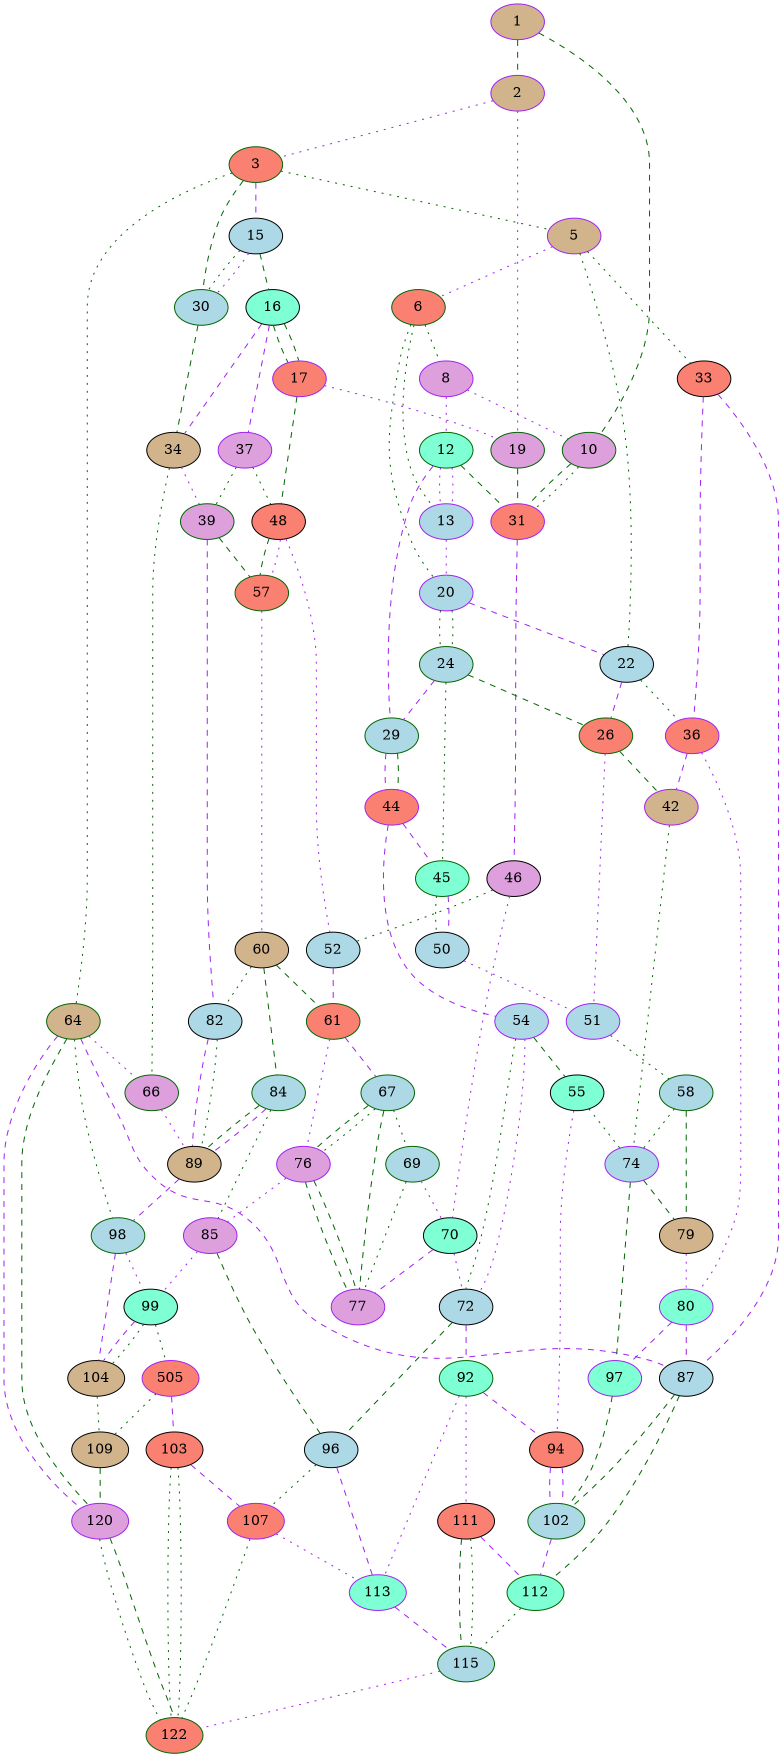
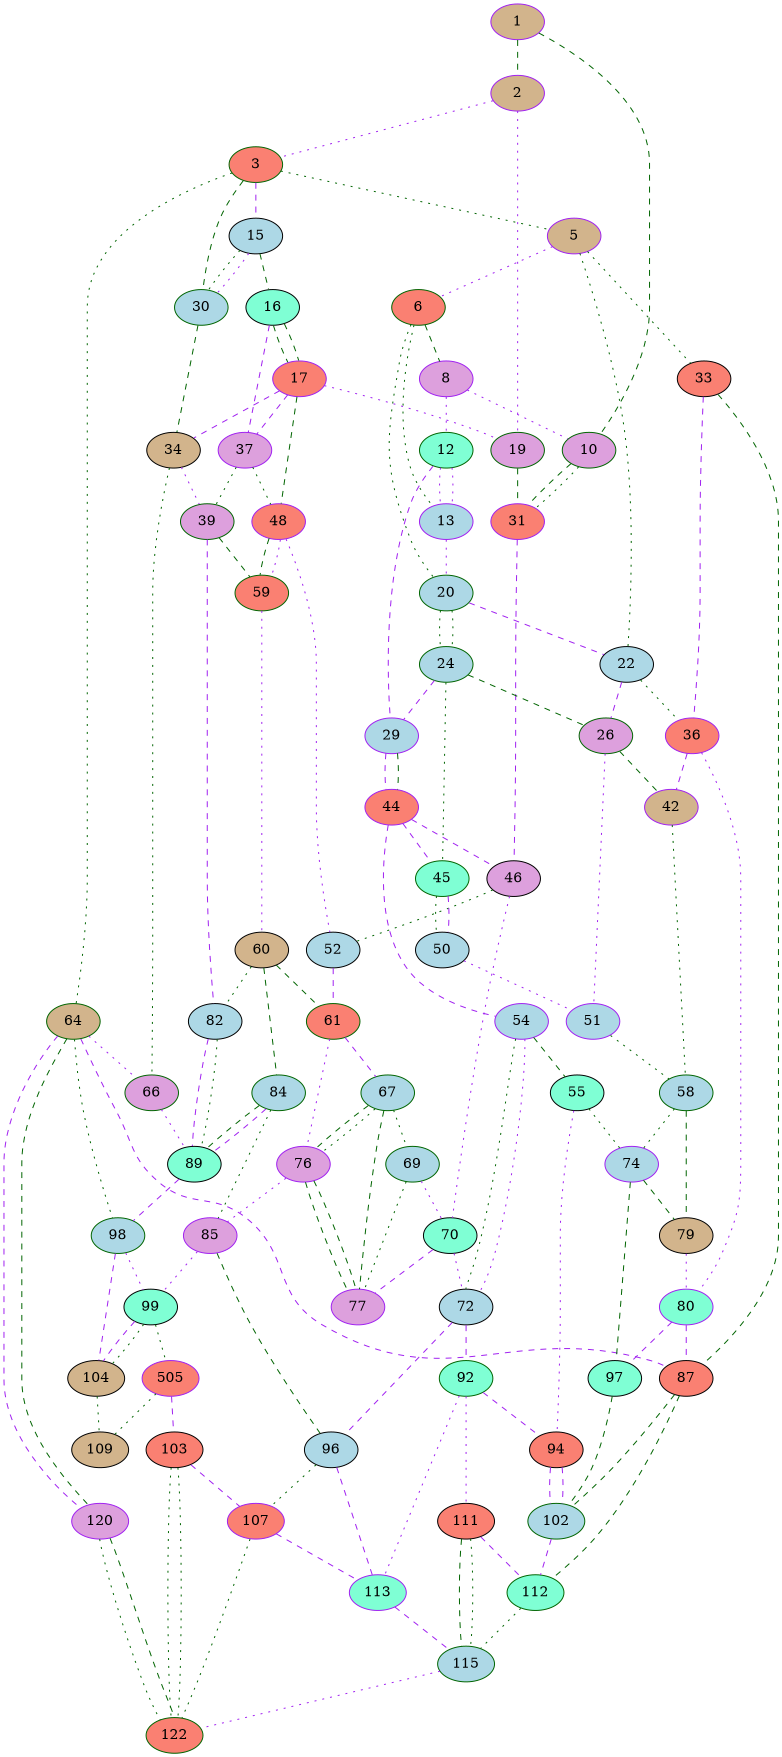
(432, 343) -> (432, 343)
(223, 379) -> (237, 414)
none -> (272, 415)
(482, 486) -> none
(279, 522) -> (279, 522)
(262, 593) -> (262, 593)
(446, 593) -> (446, 593)
(392, 736) -> (392, 736)
(606, 736) -> (606, 736)
none -> (453, 843)
(778, 884) -> (778, 884)
(652, 986) -> (679, 950)
(194, 1164) -> (194, 1164)
(399, 1378) -> (399, 1378)
(615, 1378) -> (615, 1378)
(686, 1378) -> (686, 1378)
(100, 1486) -> none
(317, 1557) -> (317, 1557)
